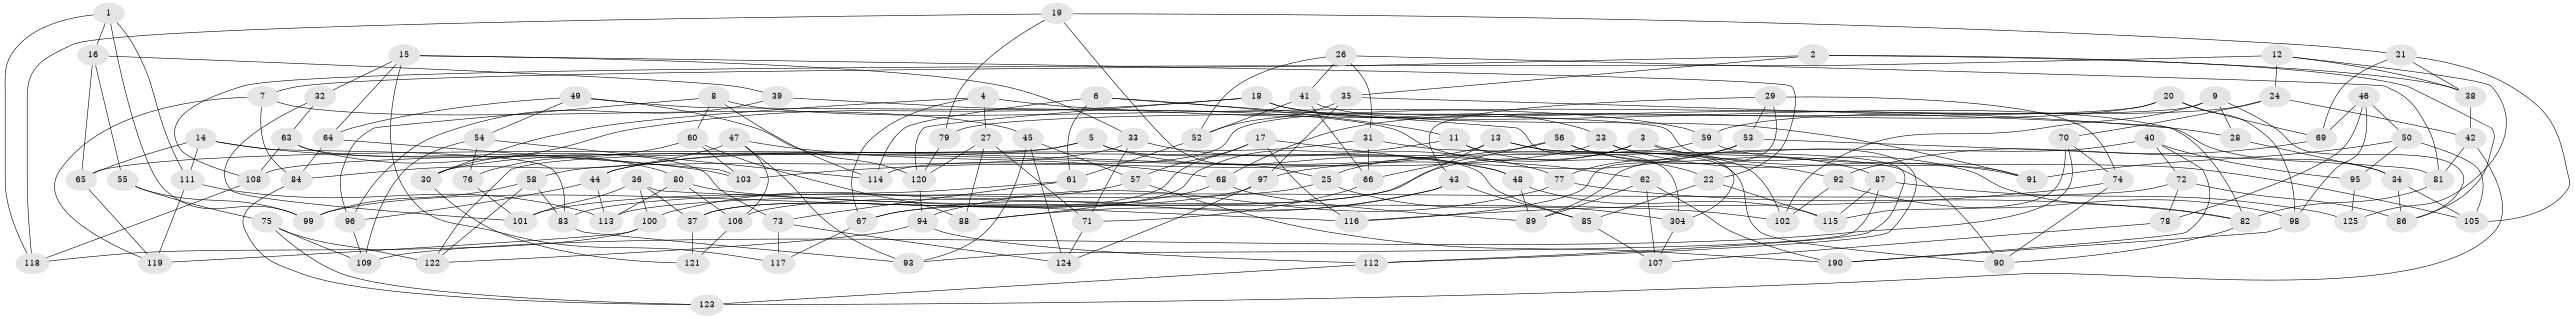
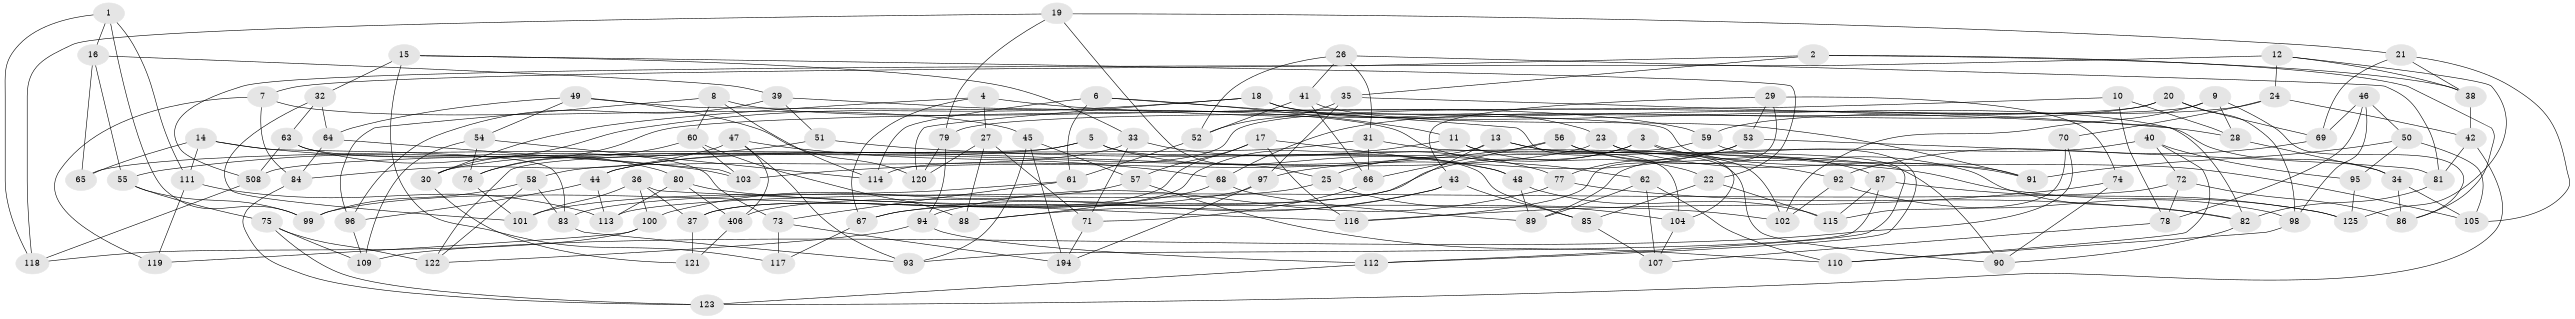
(366, 97) -> (324, 117)
none -> (2118, 97)
none -> (820, 138)
(2091, 159) -> none
(254, 180) -> (254, 180)
(921, 201) -> (943, 182)
(118, 222) -> none
(735, 222) -> (735, 222)
(1678, 222) -> (1678, 222)
(1064, 264) -> (1064, 264)
(1835, 264) -> (1835, 264)
